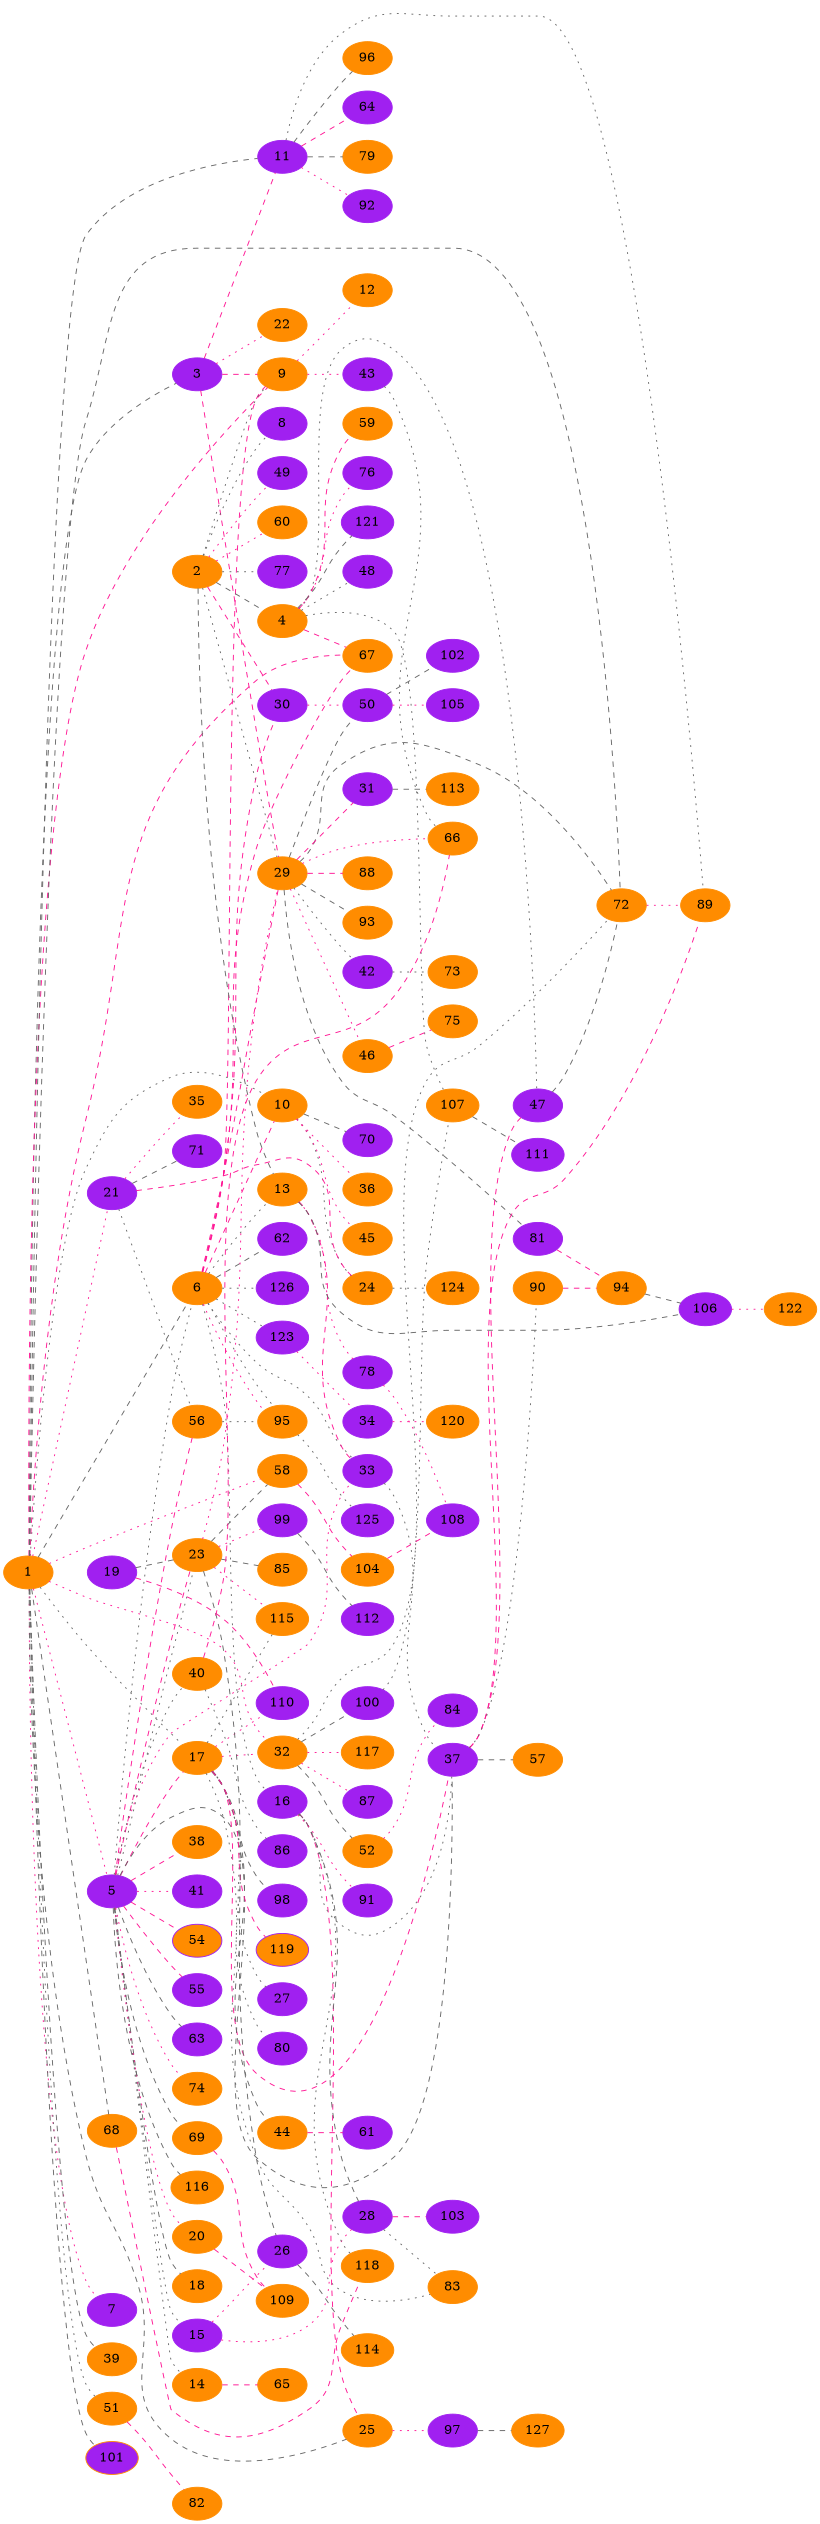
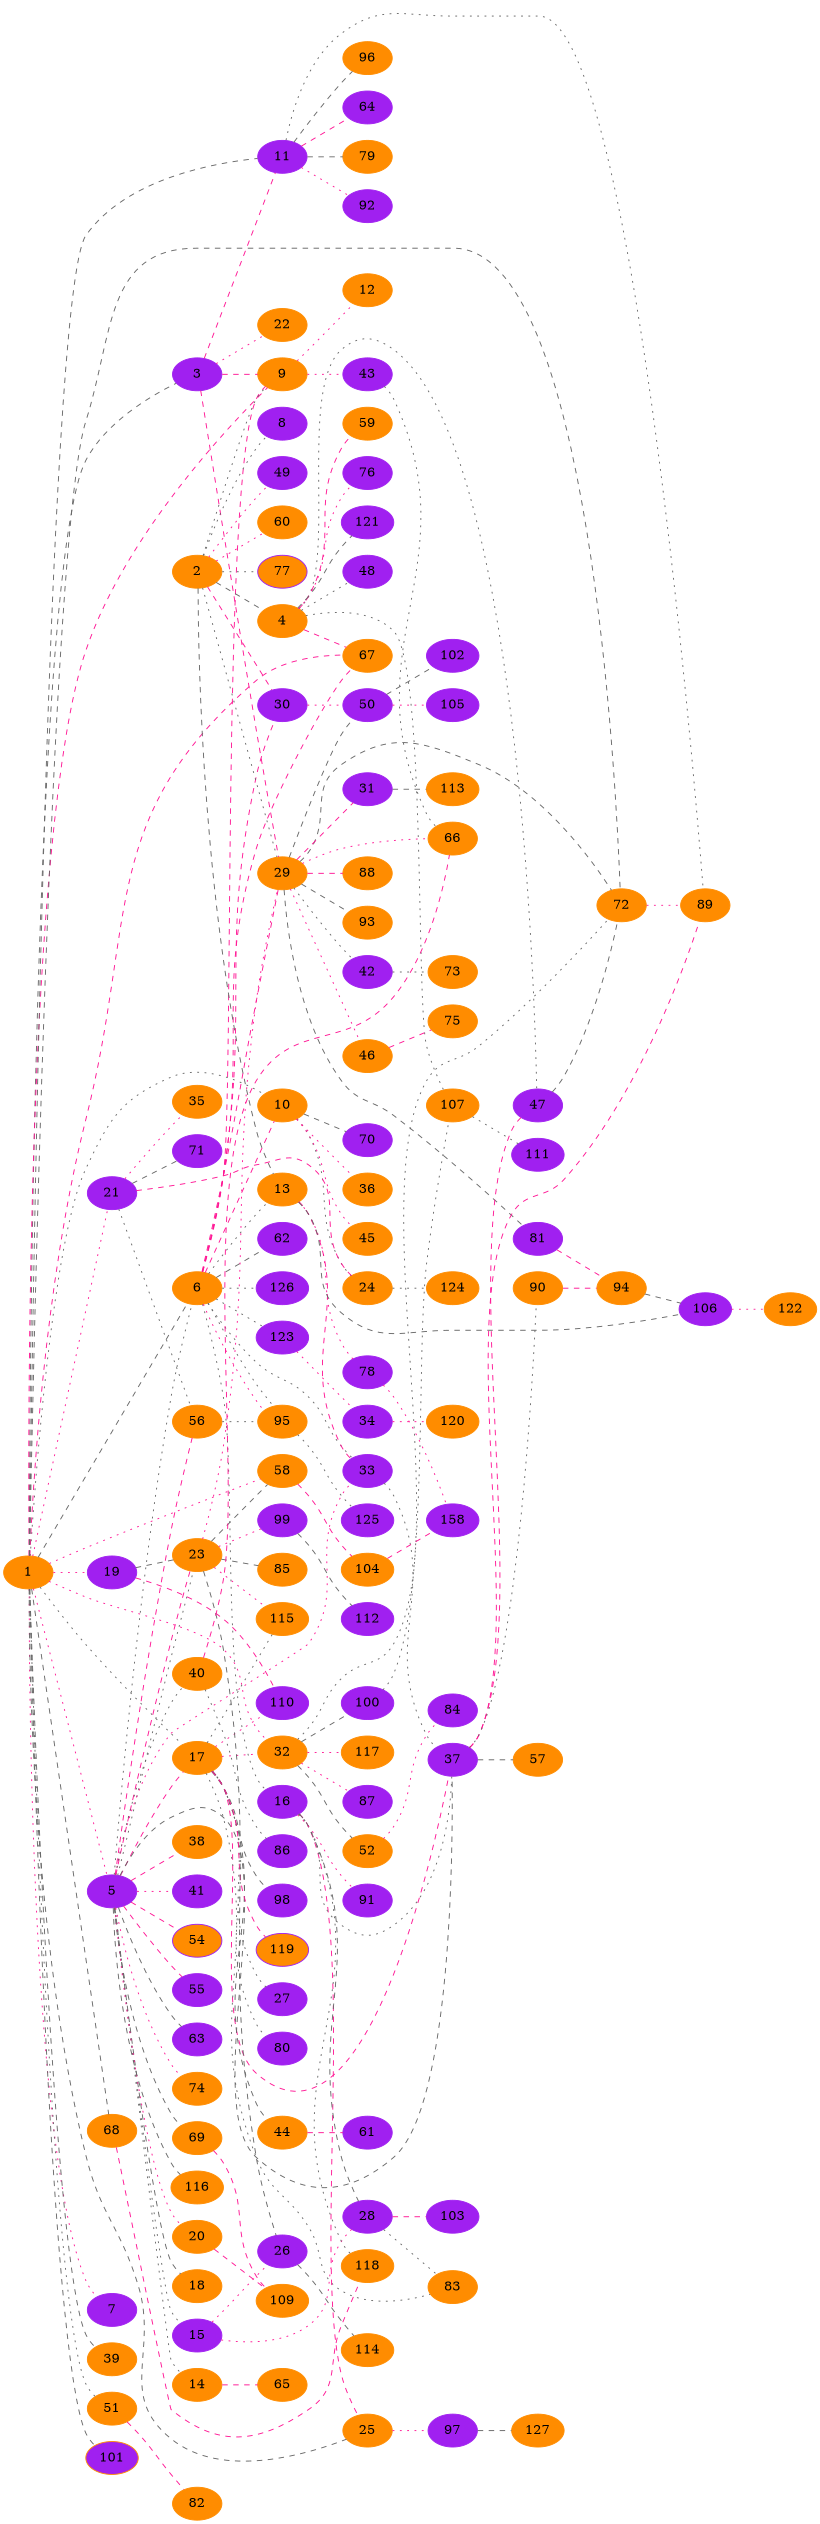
(282, 572) -> (282, 572)
(495, 1130) -> (495, 1130)
(453, 1520) -> (453, 1520)
none -> (70, 1572)
